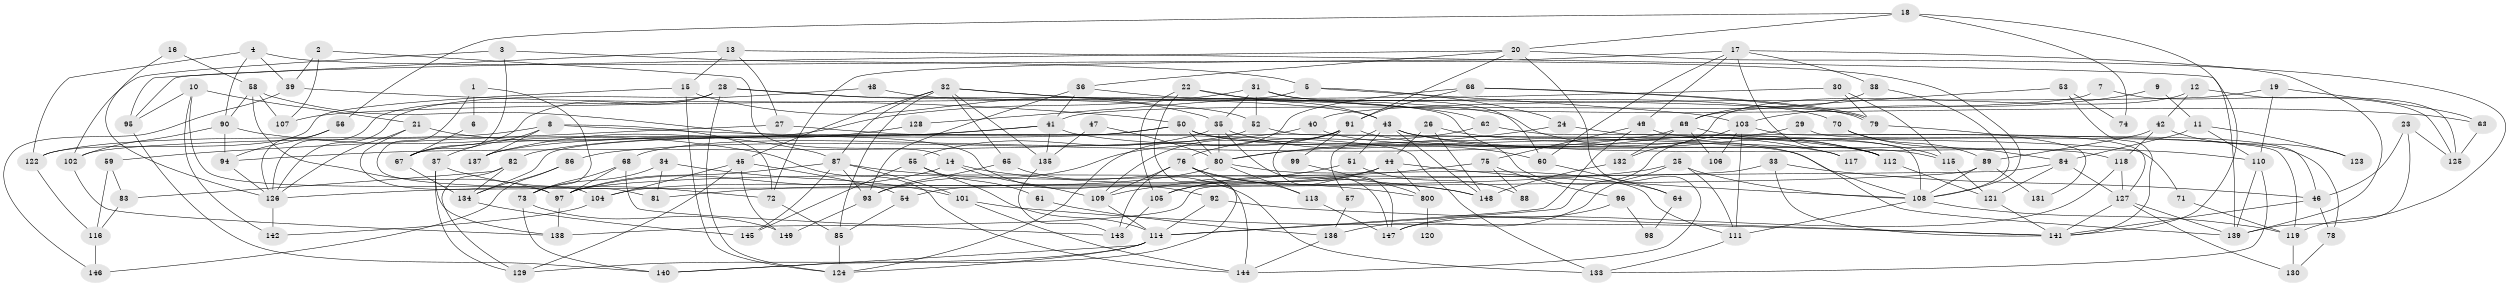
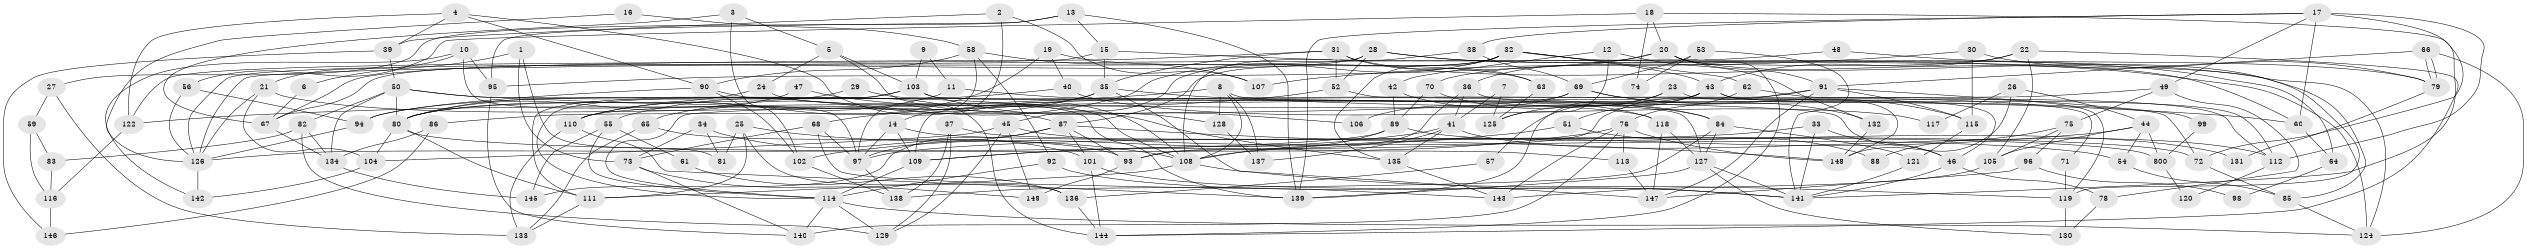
(493, 143) -> (1220, 106)
(2357, 162) -> none
(1954, 185) -> (2248, 175)
